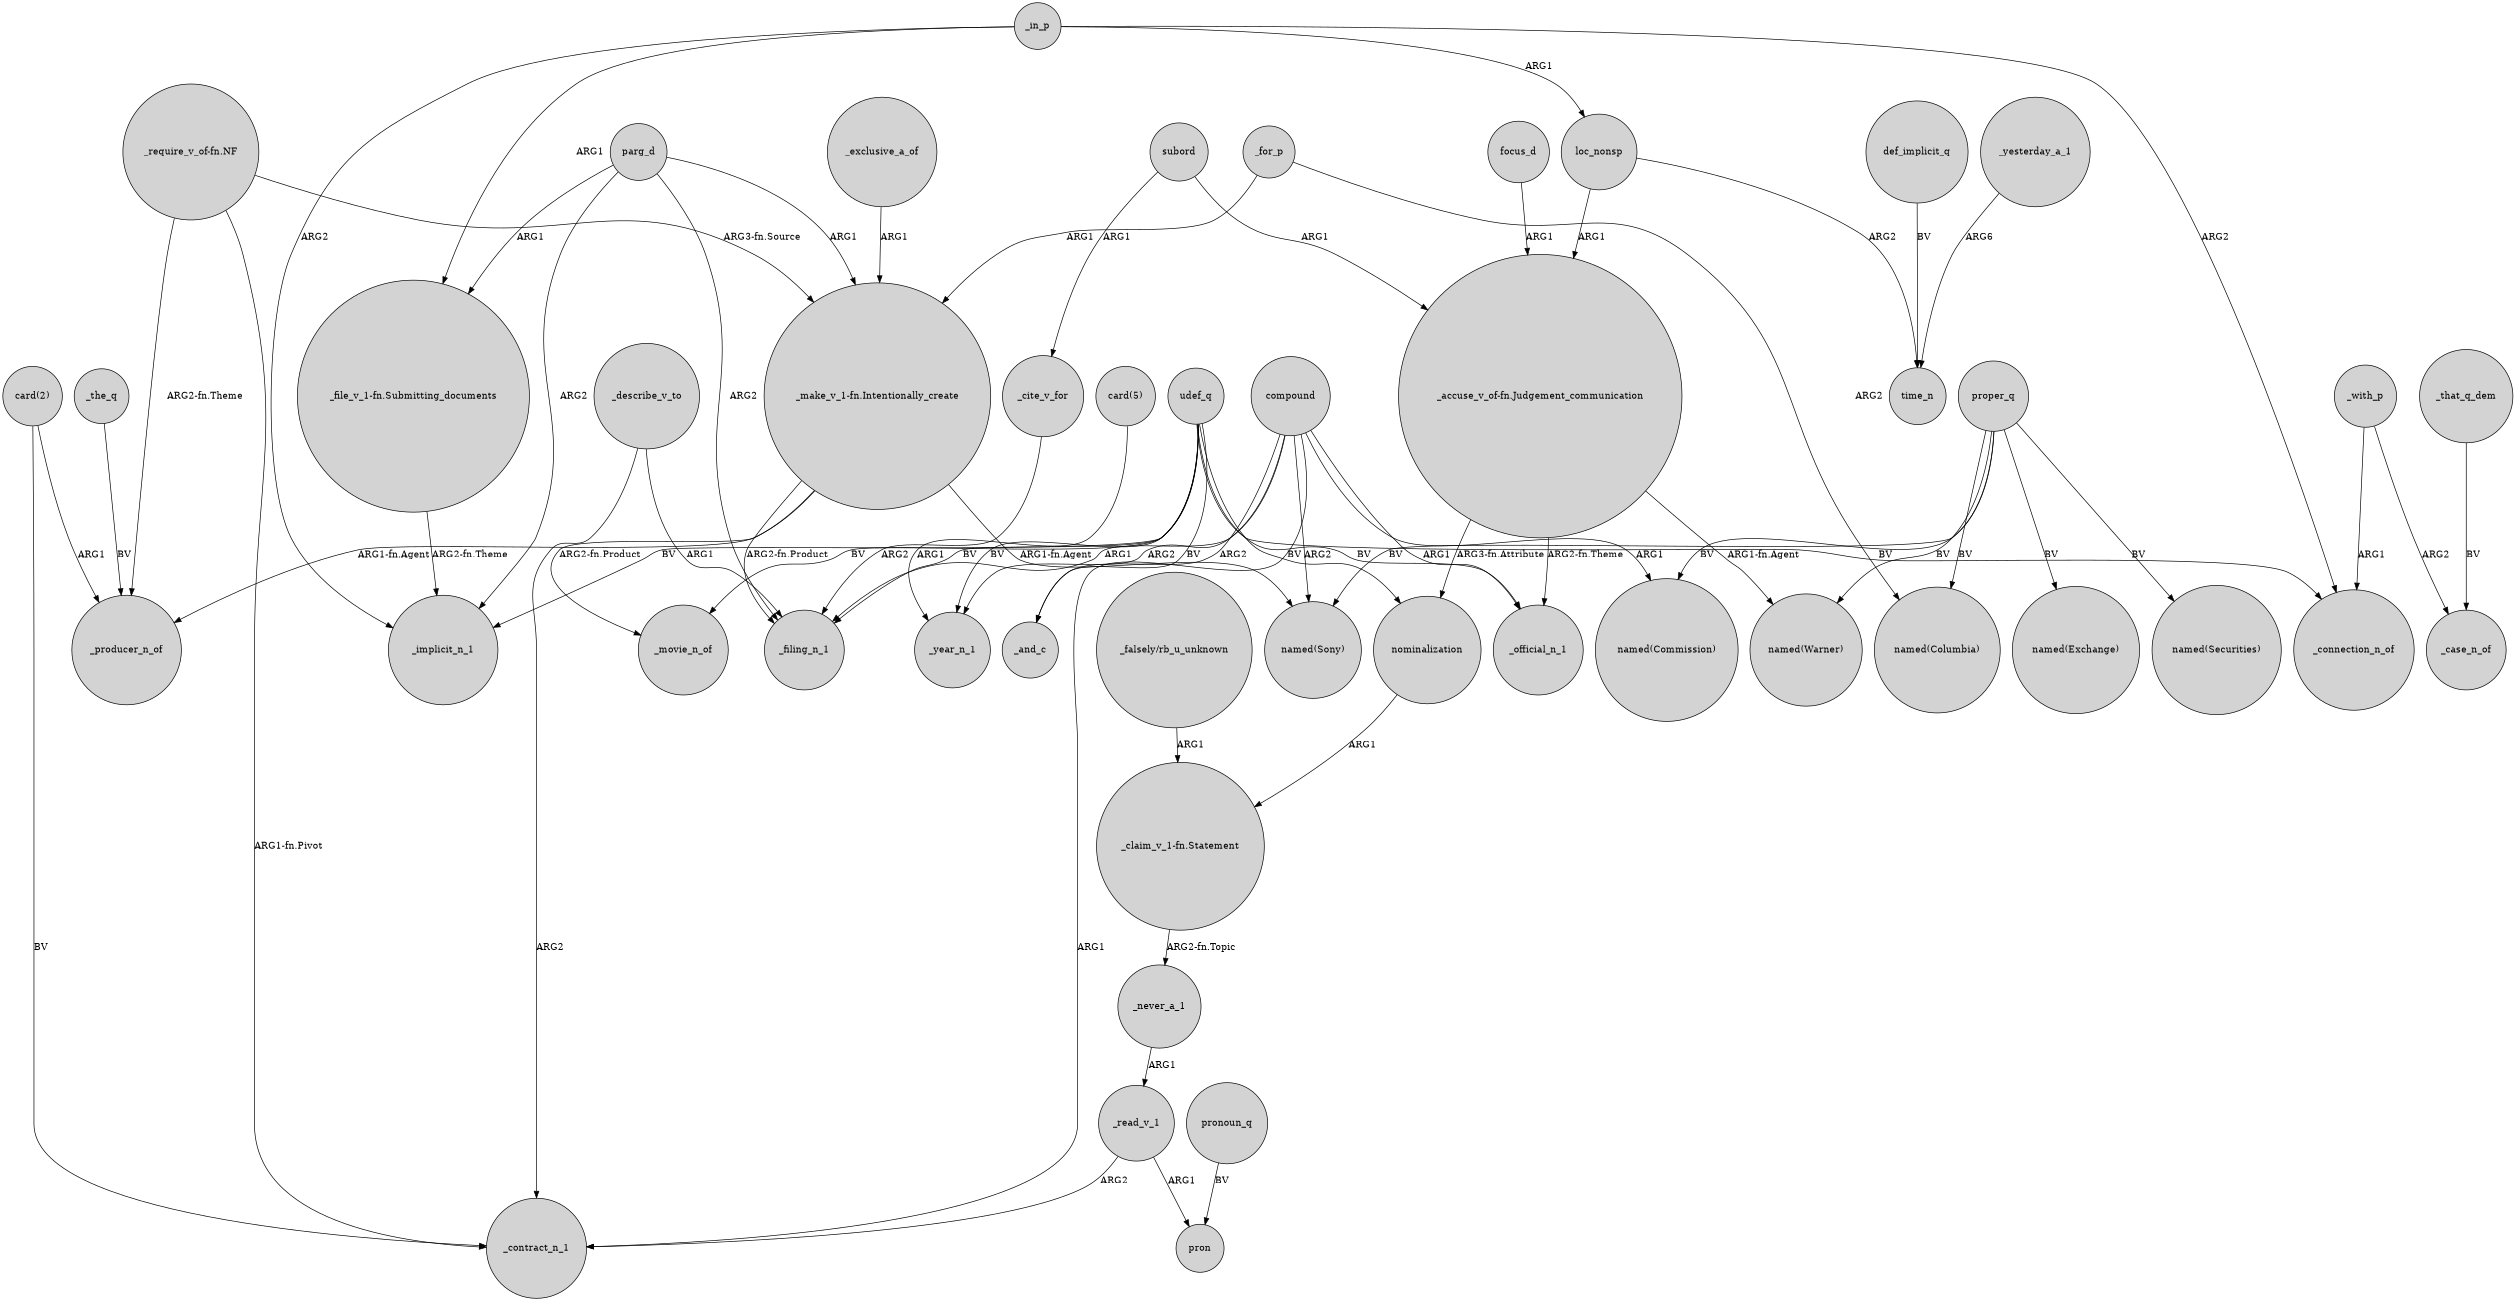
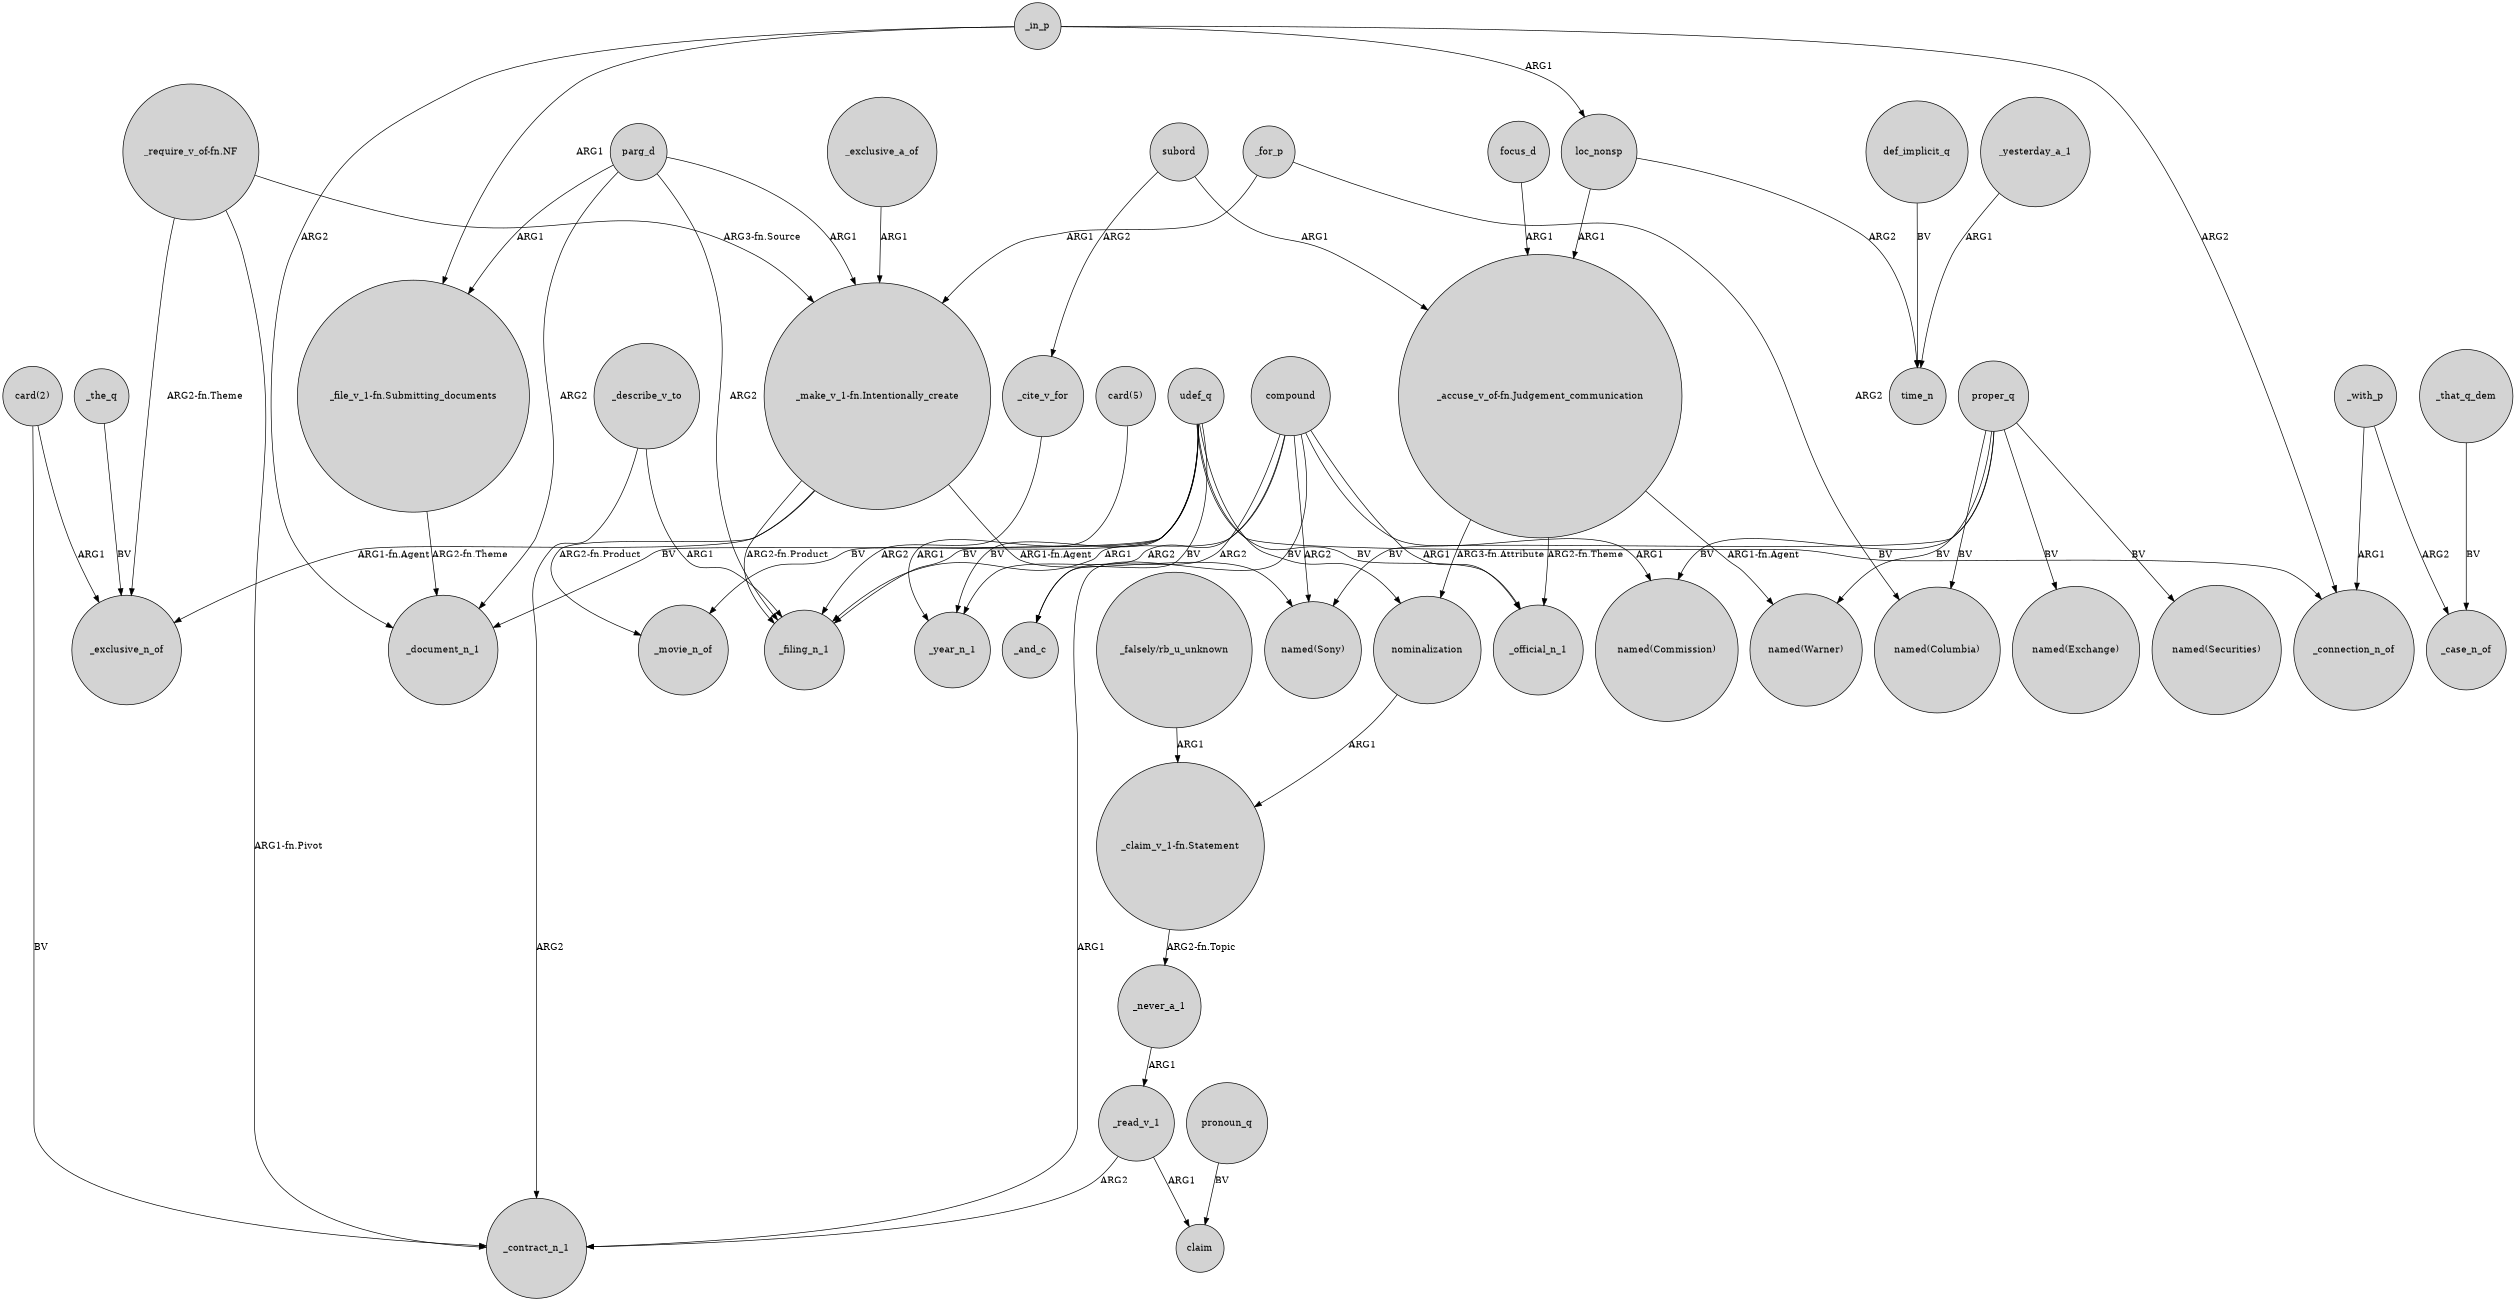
(1117, 237) -> (1117, 237)
(1980, 237) -> (1980, 237)
(127, 650) -> (127, 650)
(443, 650) -> (443, 650)
(1200, 1248) -> (1200, 1248)
